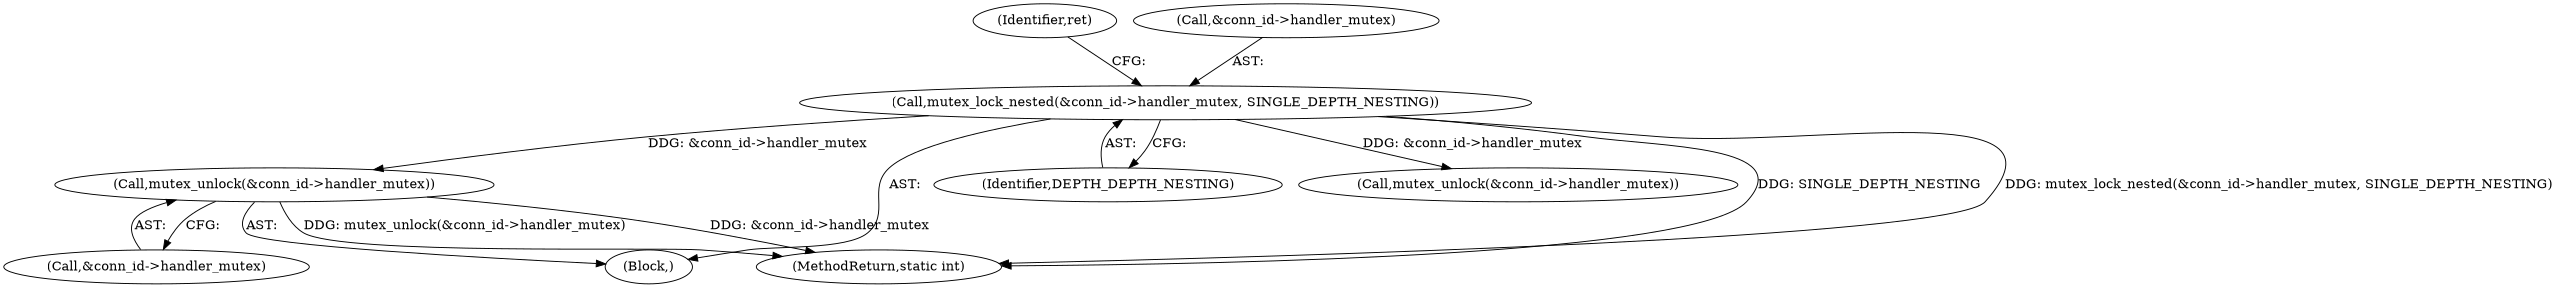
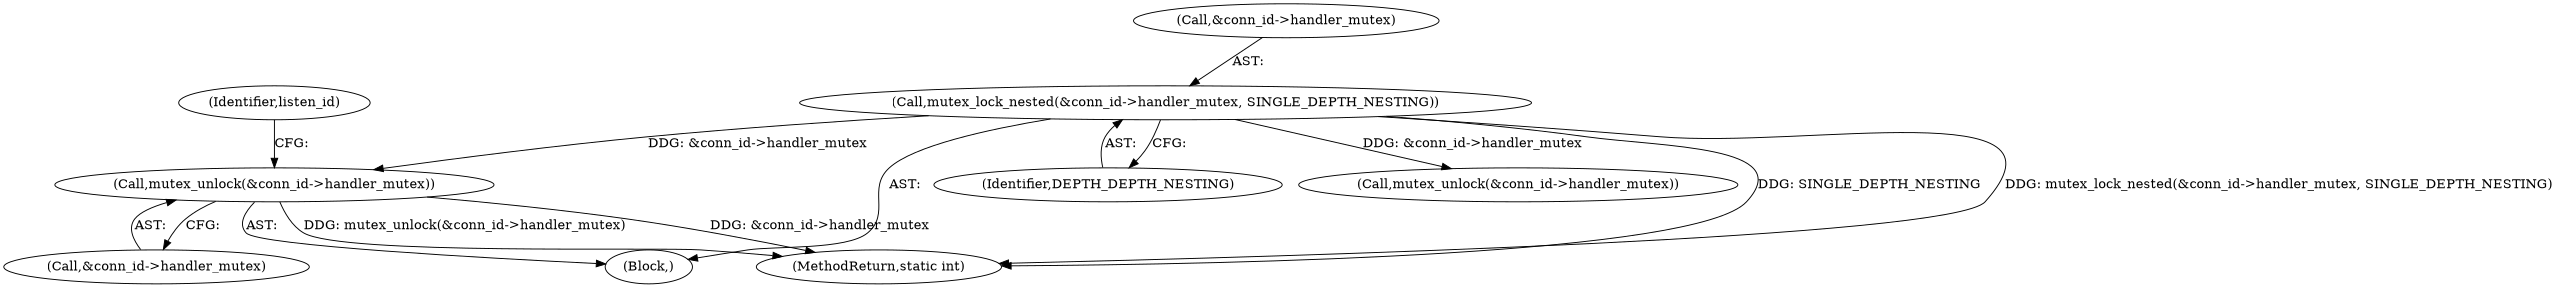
(1045, 21) -> none
none -> (274, 103)
